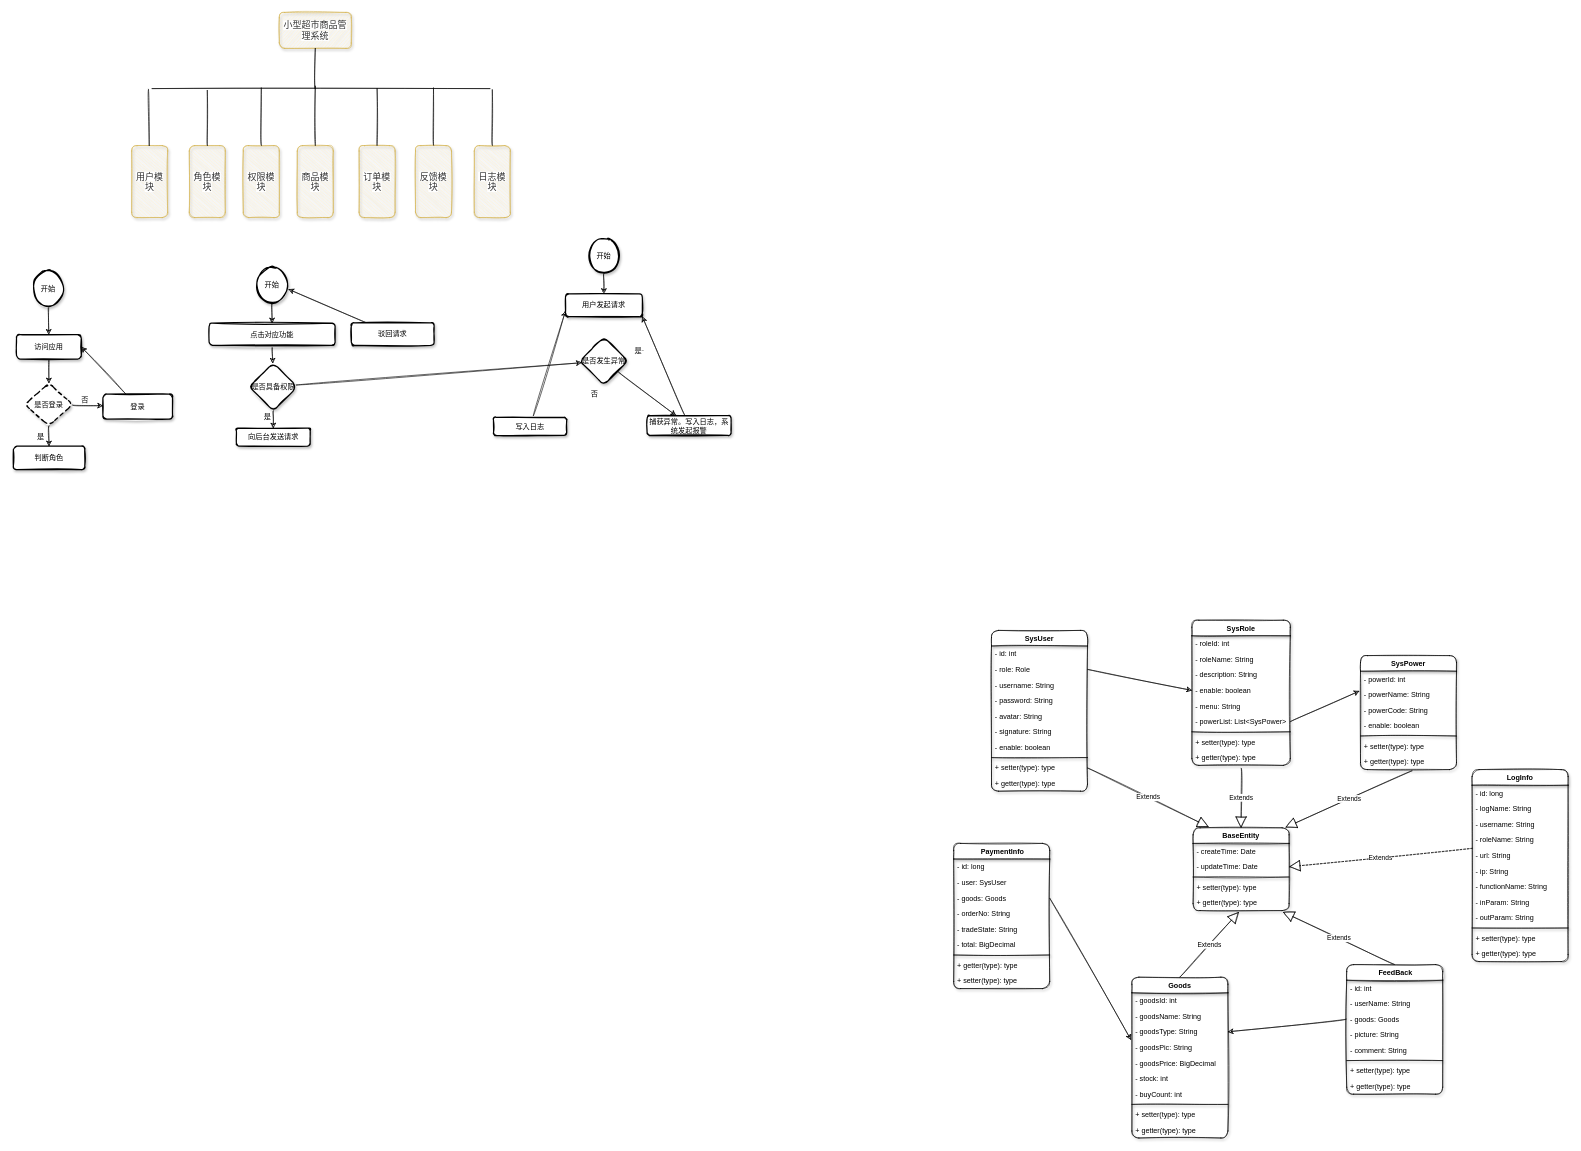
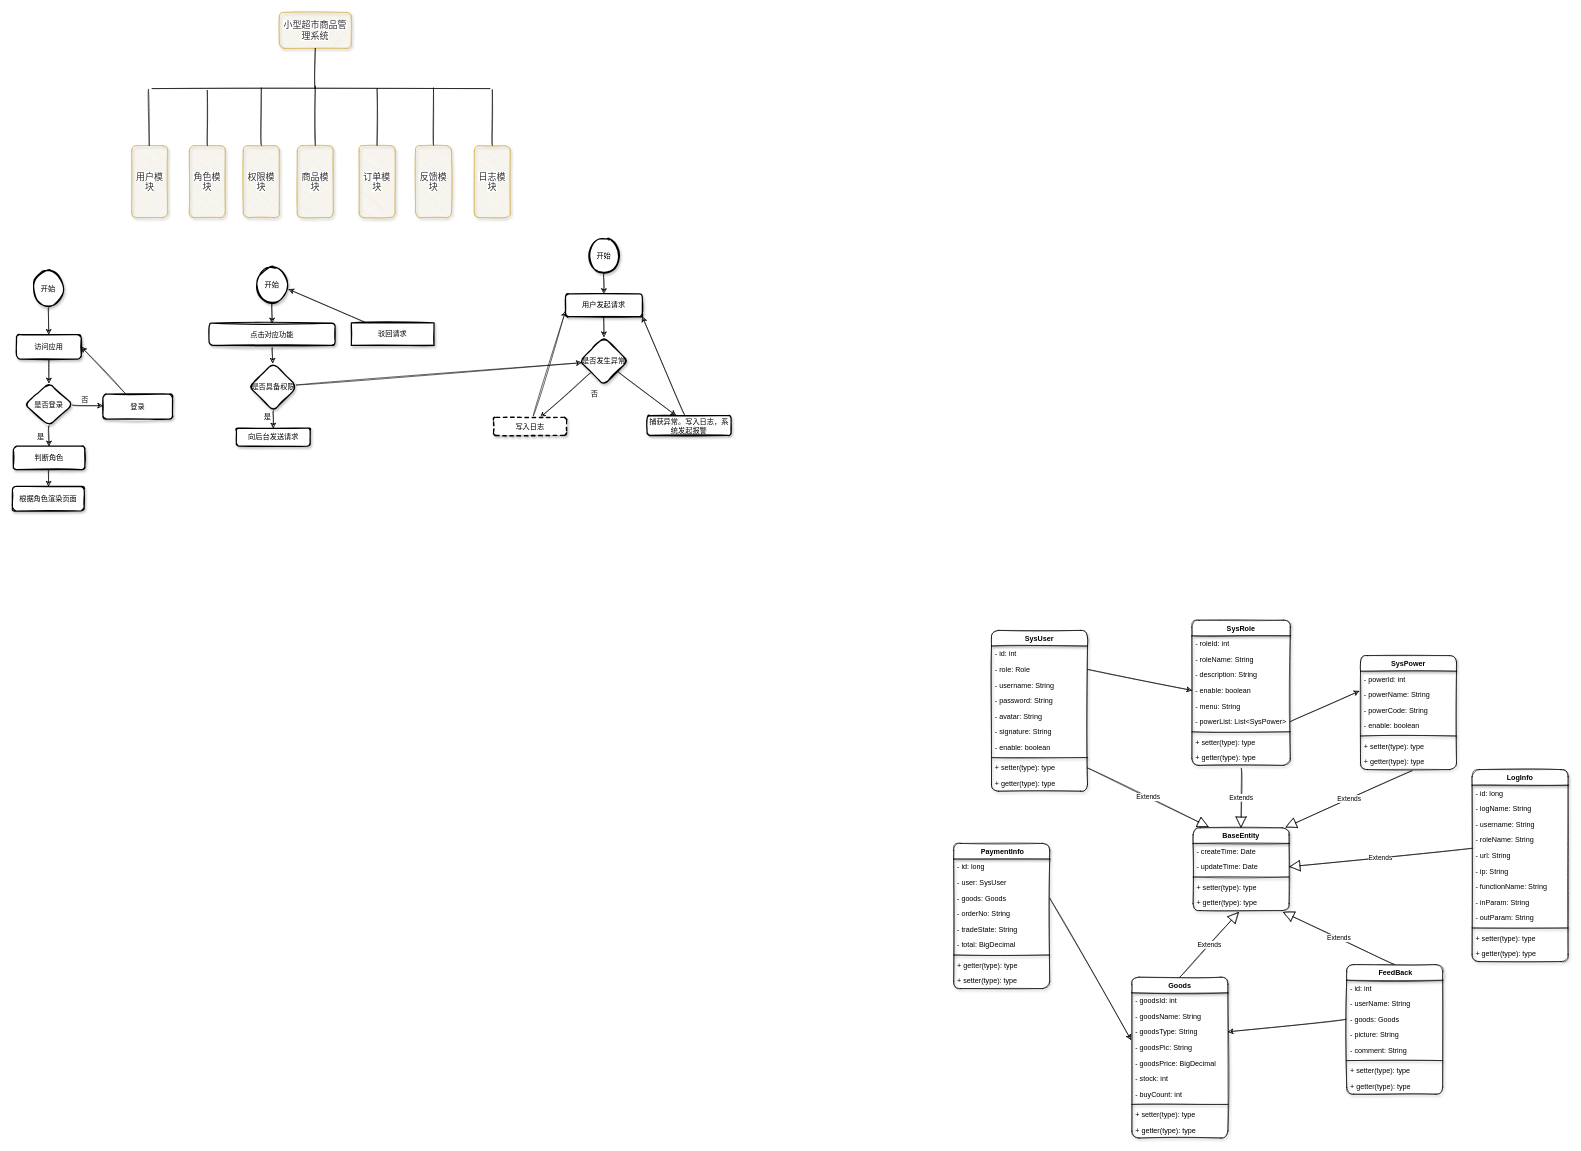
none -> (604, 326)
(393, 334) -> (393, 334)
(639, 351) -> none
none -> (566, 394)
(49, 404) -> (49, 404)
(530, 426) -> (530, 426)
none -> (49, 476)
none -> (48, 499)
(1429, 853) -> (1429, 853)
